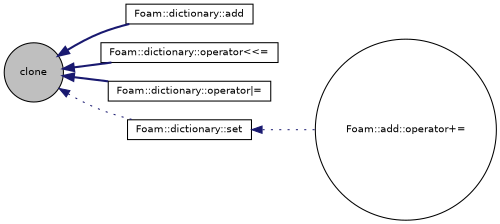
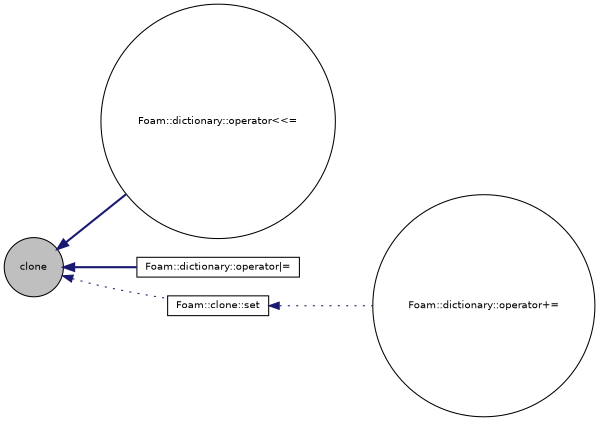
(190, 14) -> none
(190, 53) -> (218, 121)
(190, 130) -> (218, 306)
(406, 130) -> (484, 306)
